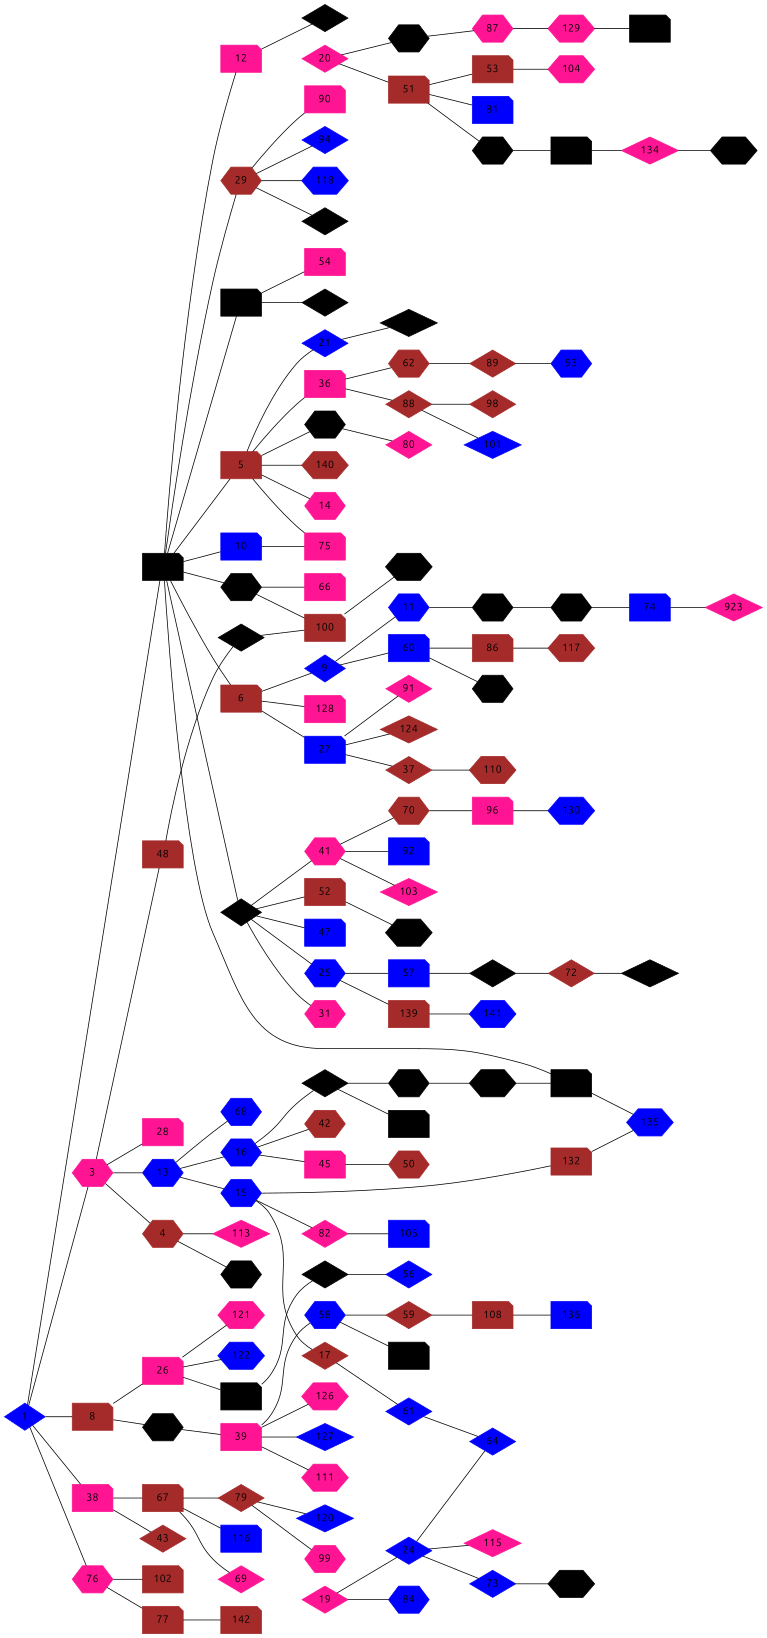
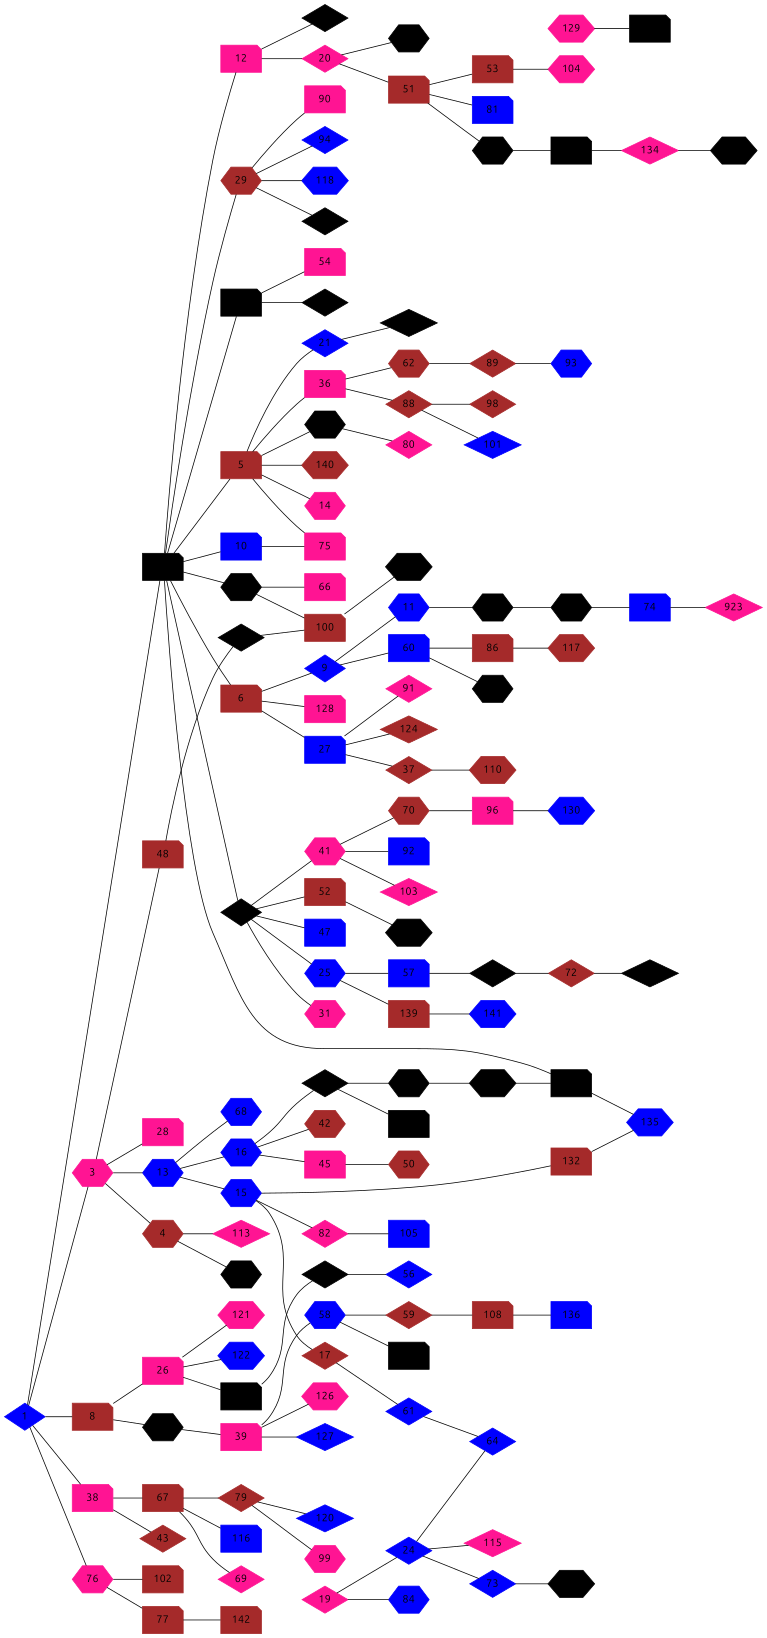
(493, 29) -> none
none -> (282, 59)
(325, 1478) -> none
